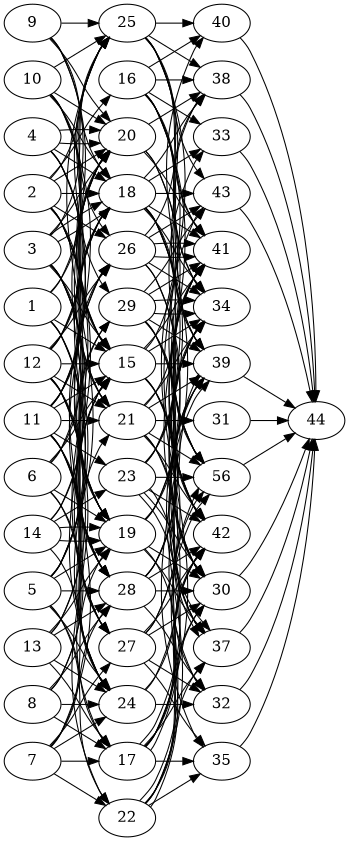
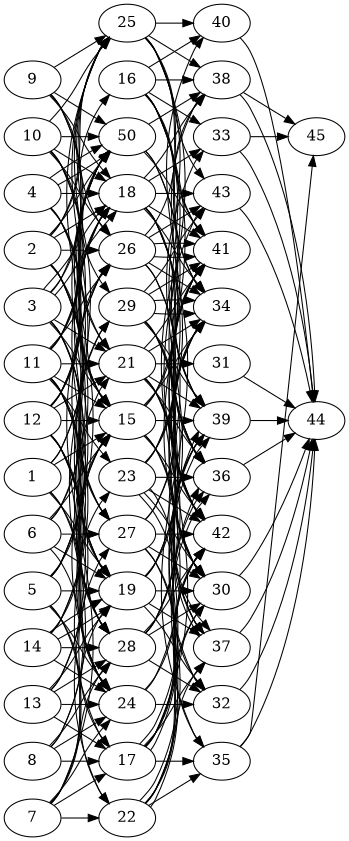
(127, 137) -> (127, 137)
none -> (316, 137)
none -> (79, 160)
(222, 477) -> (222, 477)
(75, 591) -> (75, 648)
